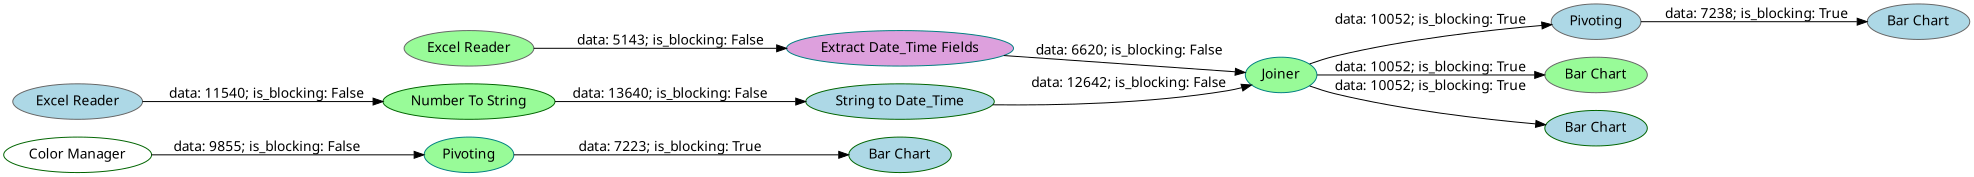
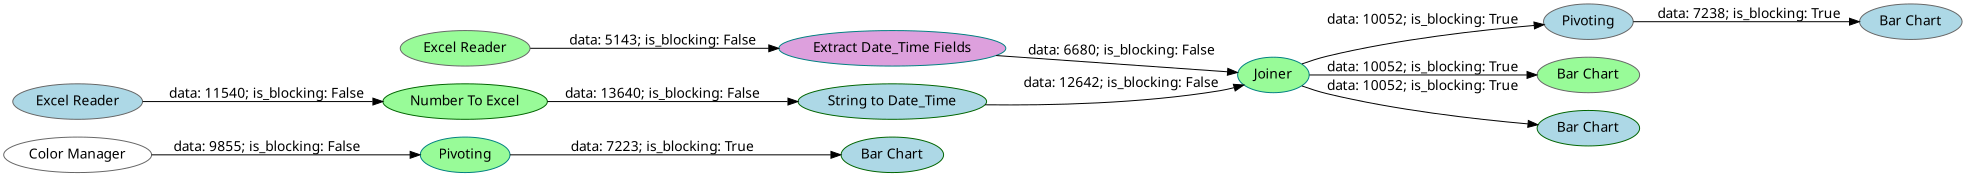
(1129, 51) -> (1122, 51)
(469, 102) -> (465, 102)
(78, 155) -> (78, 155)
